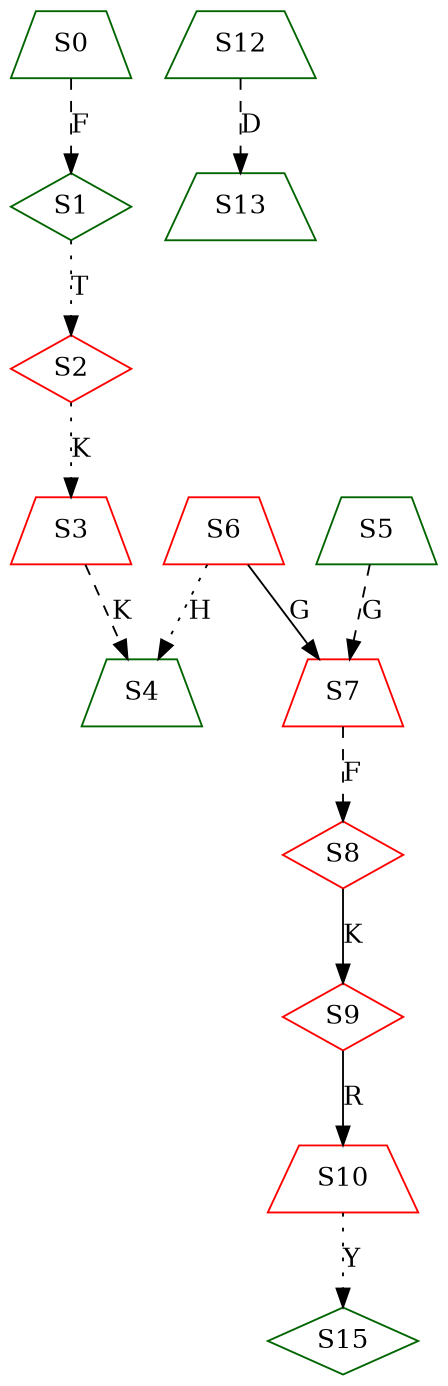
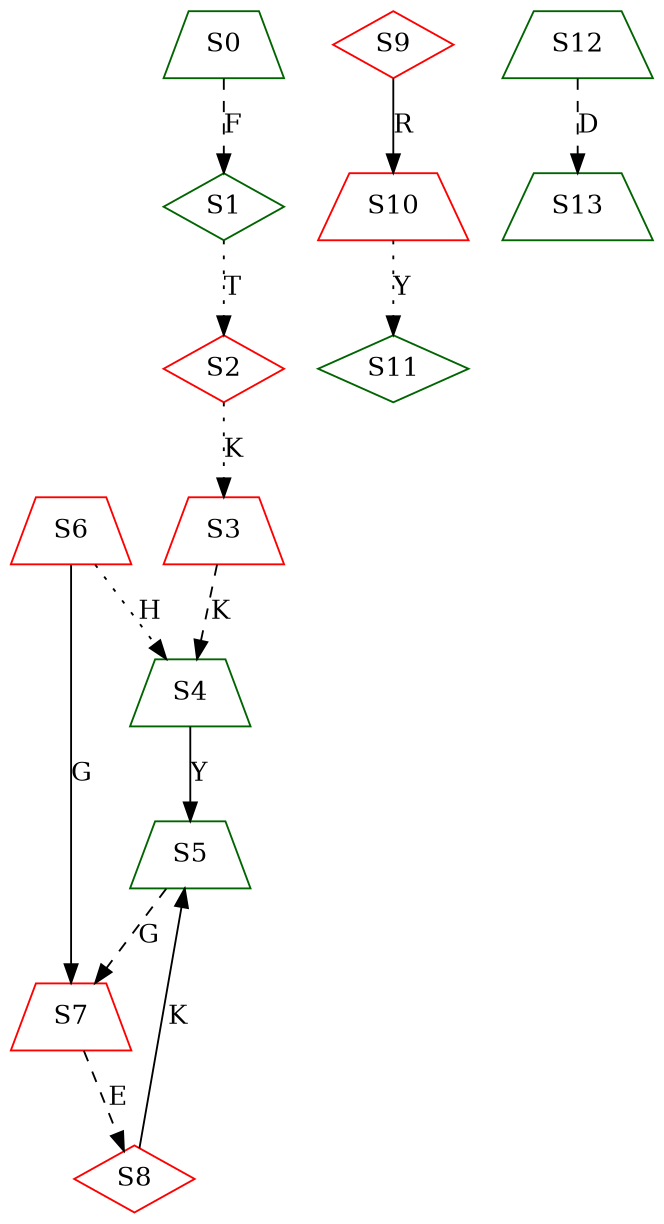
none -> (190, 765)
(352, 774) -> (119, 1098)
(343, 927) -> (160, 1028)
(343, 1341) -> (393, 369)
